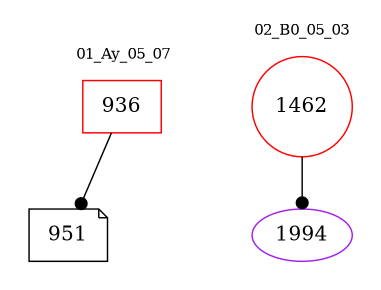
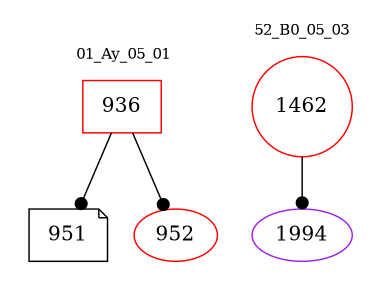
(302, 31) -> (302, 31)
(123, 55) -> (123, 55)
none -> (176, 235)
